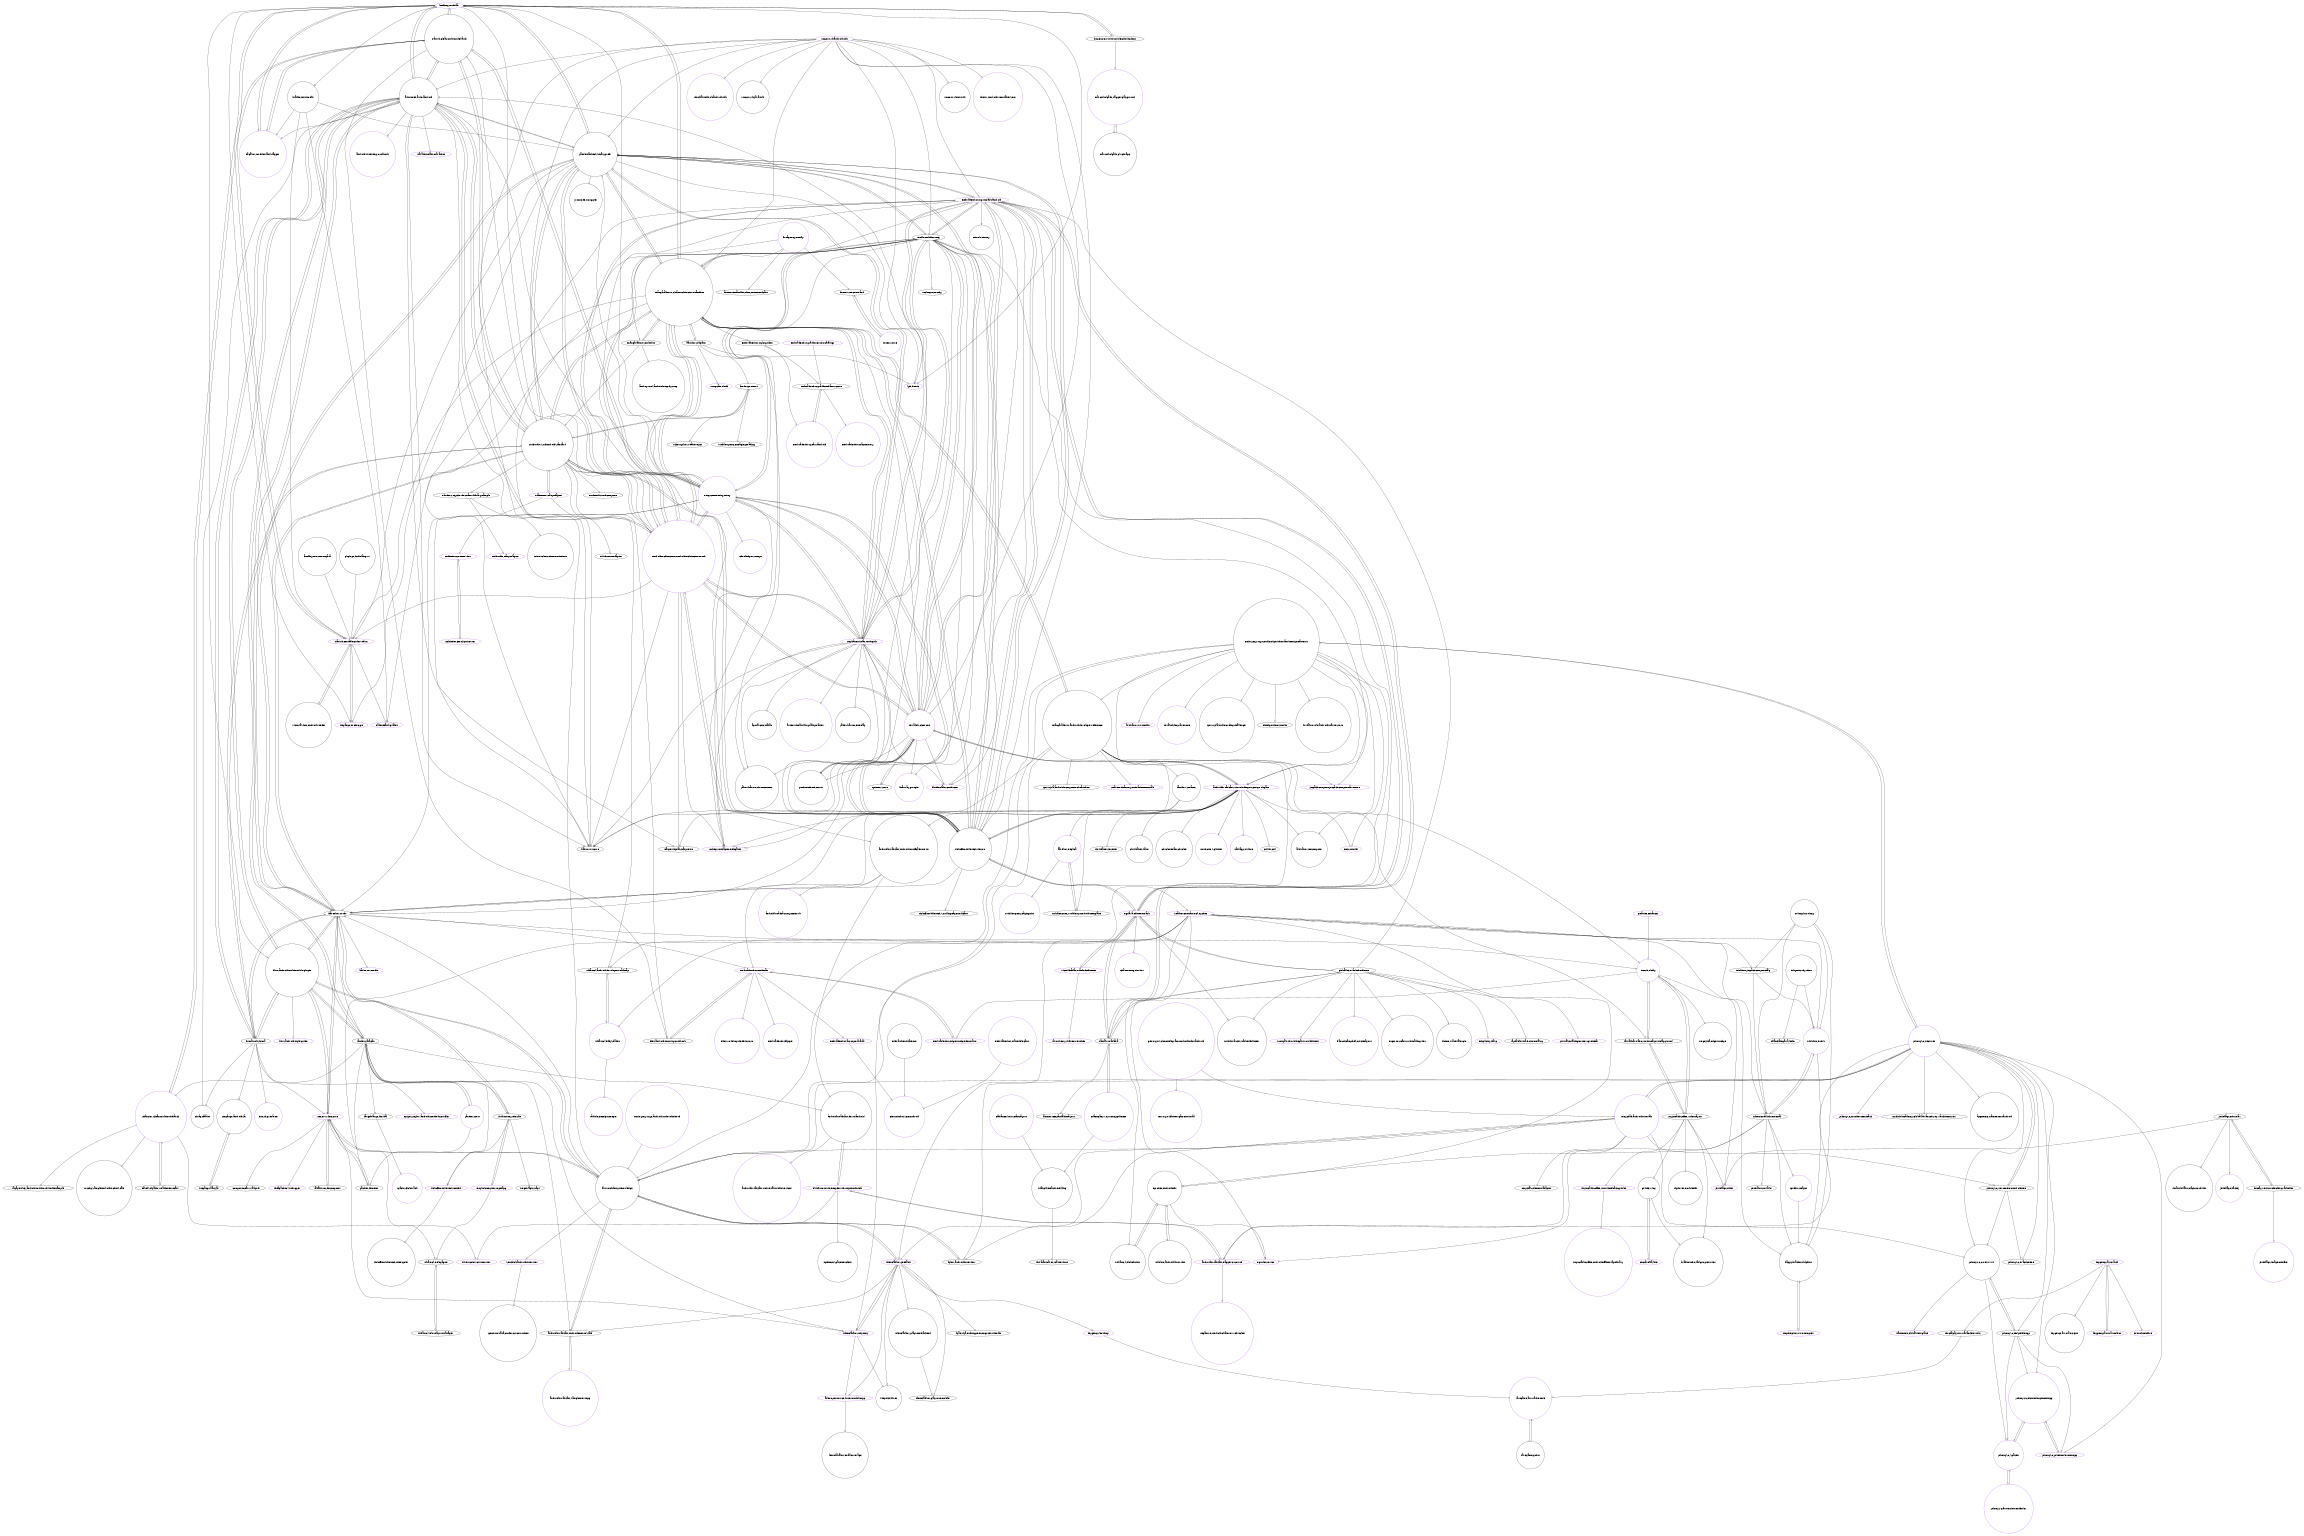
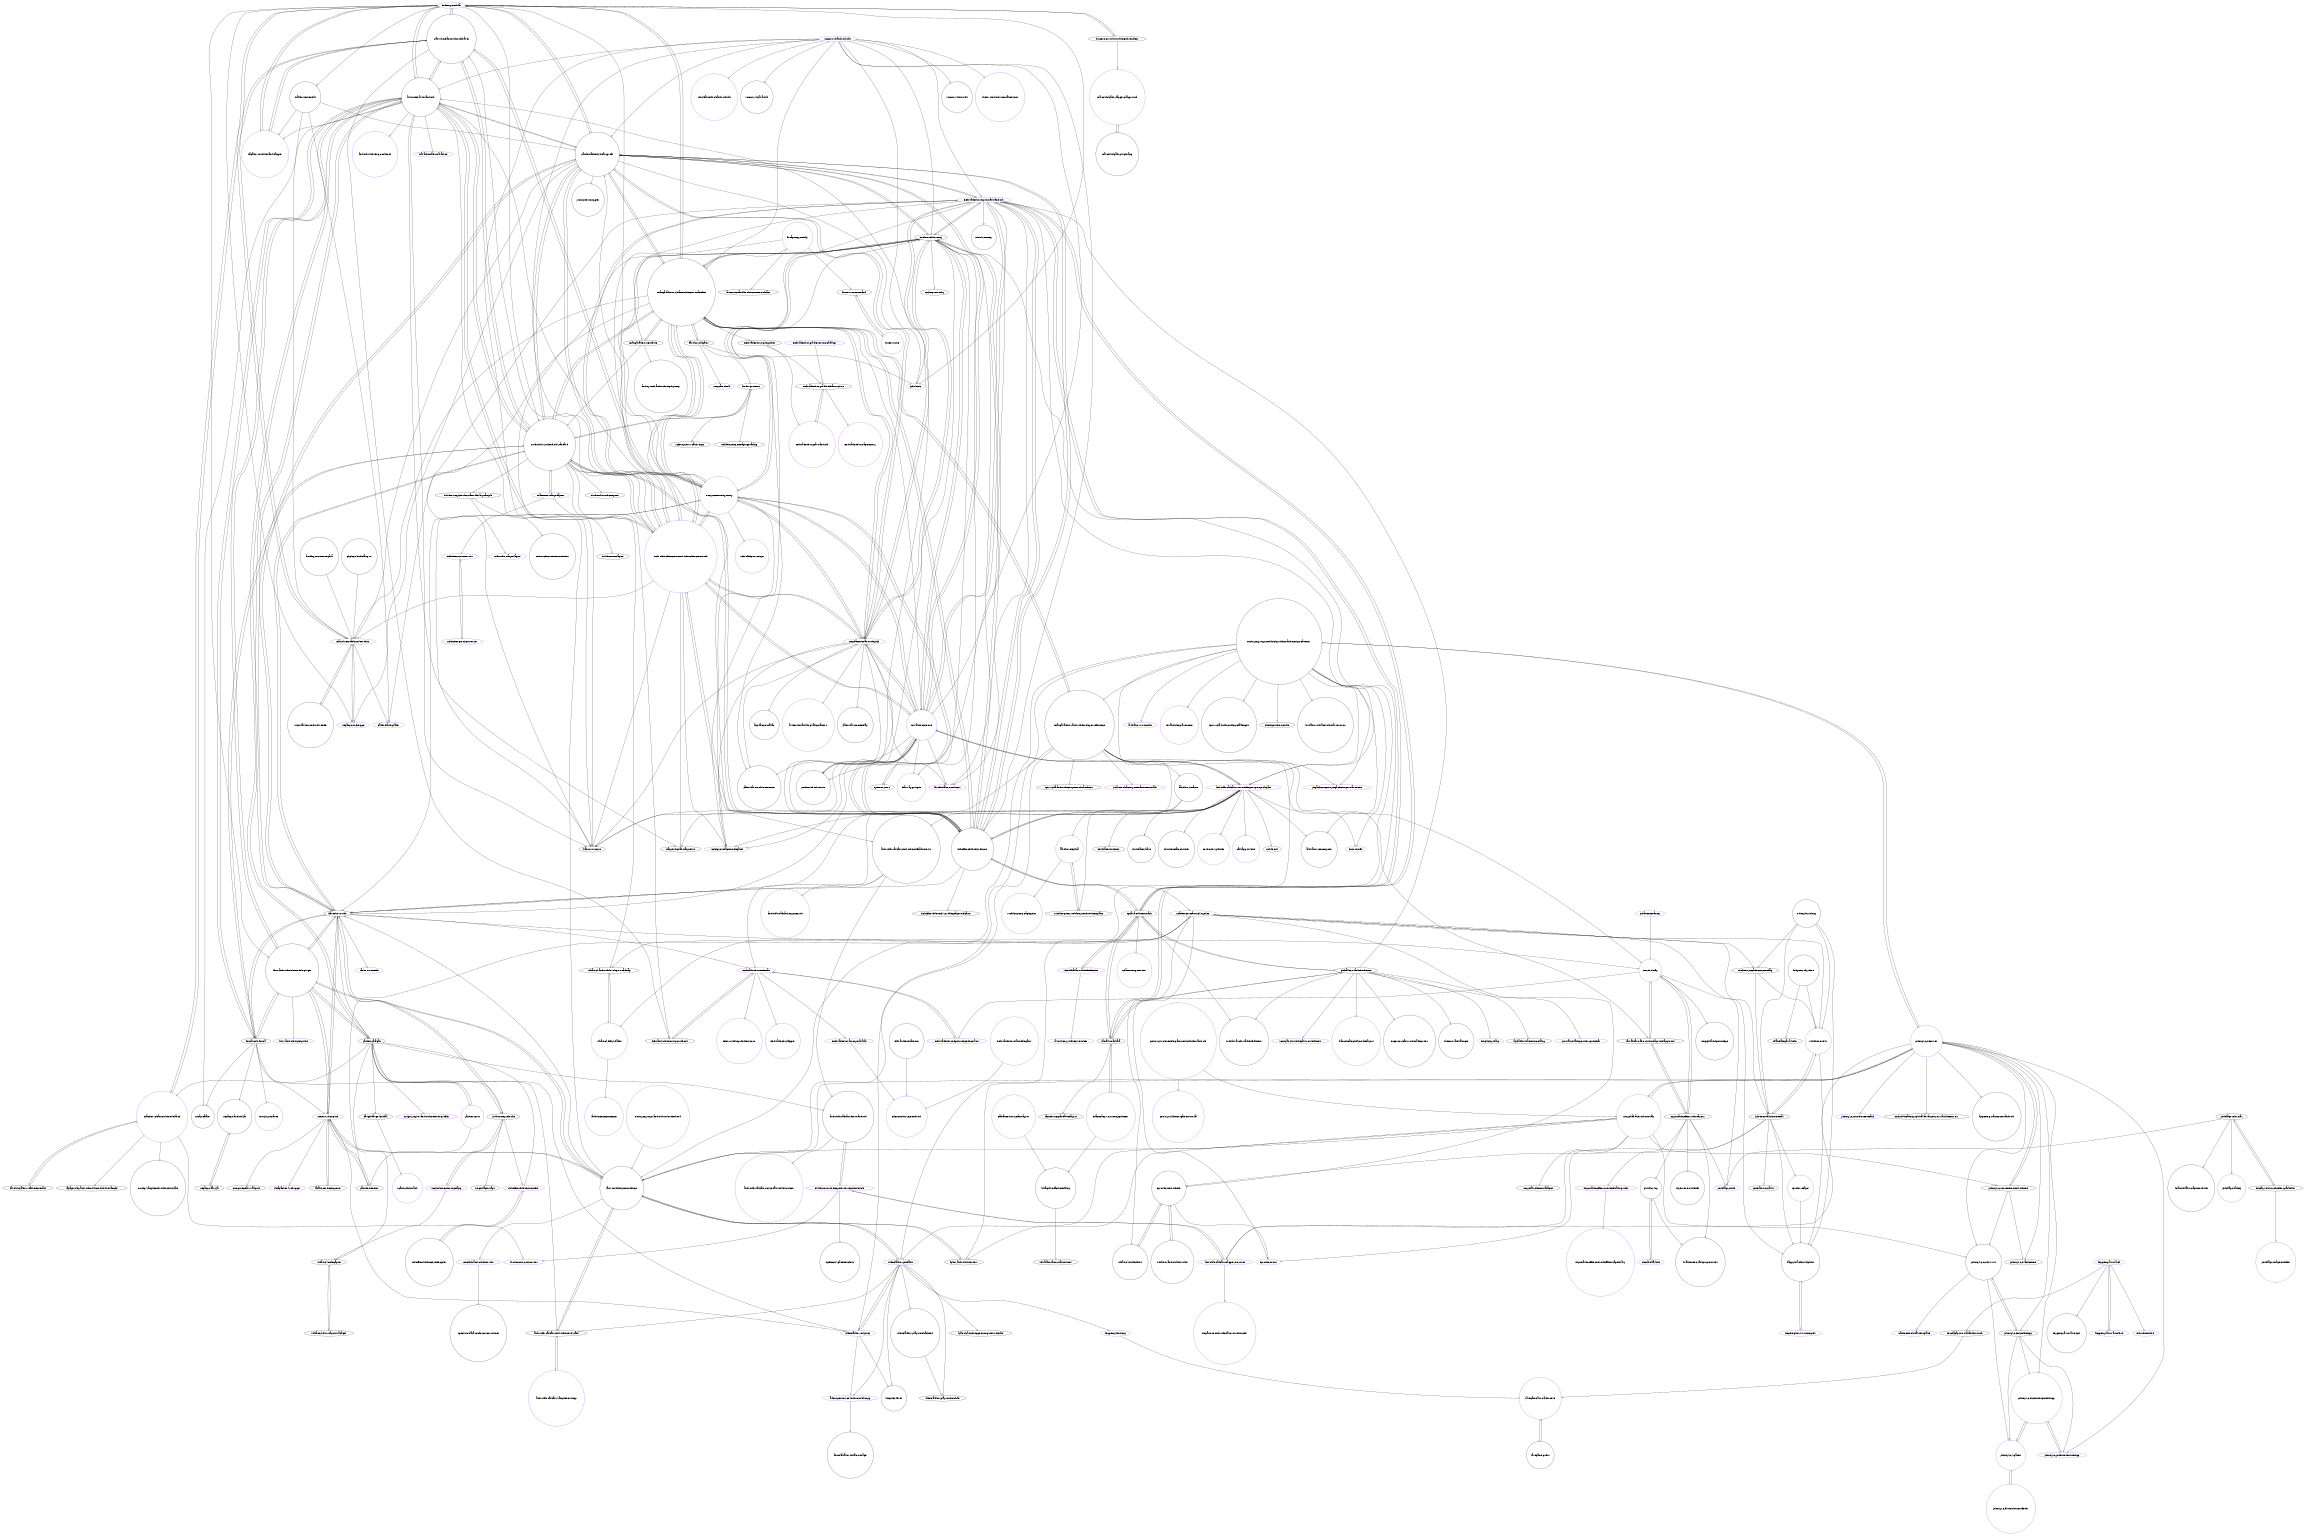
none -> (495, 1225)
